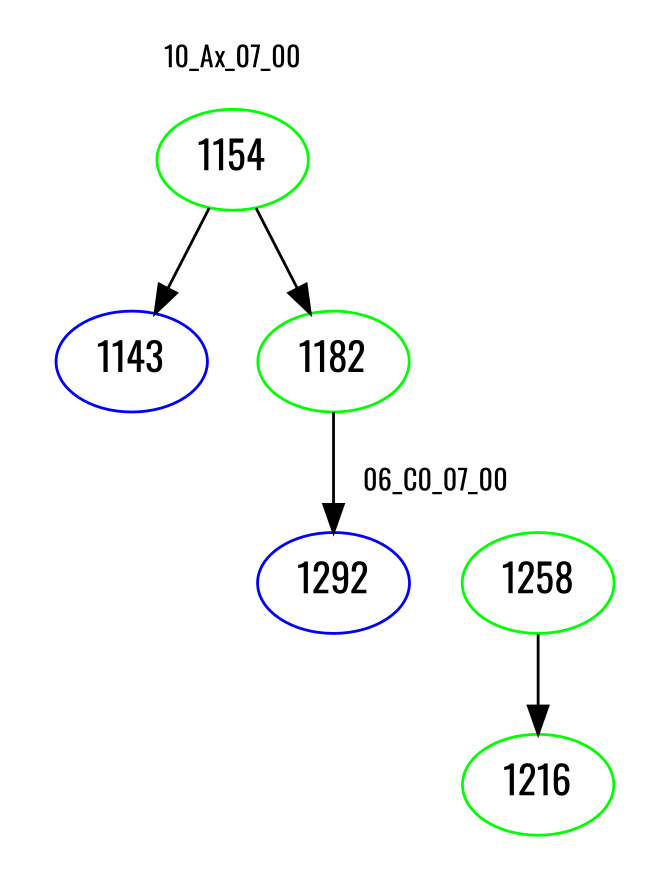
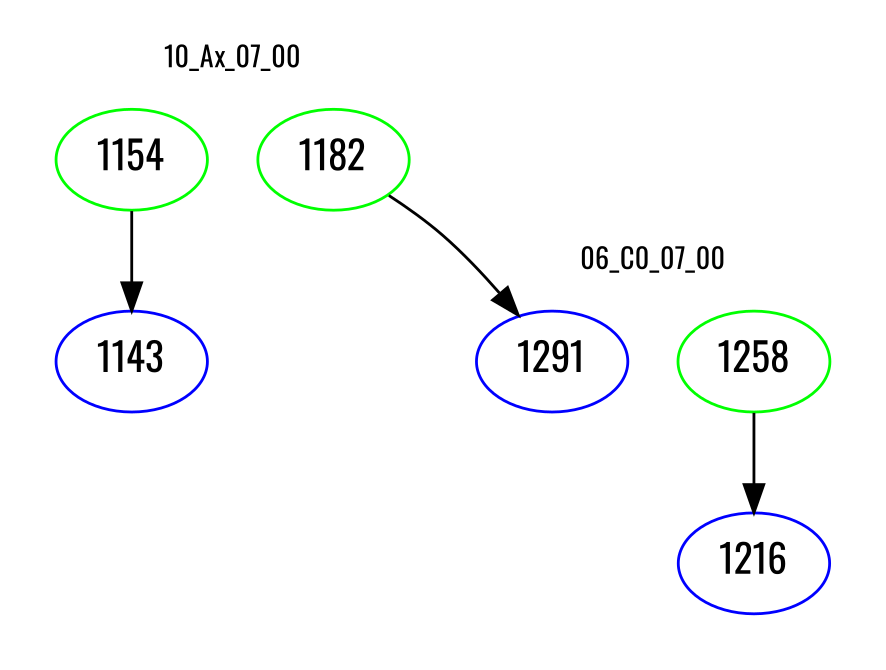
(277, 248) -> none
(334, 583) -> (552, 362)
(538, 785) -> (754, 563)
